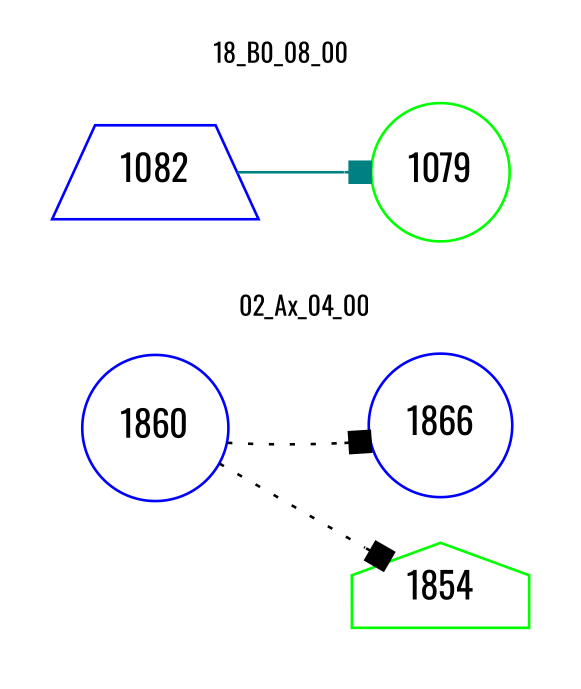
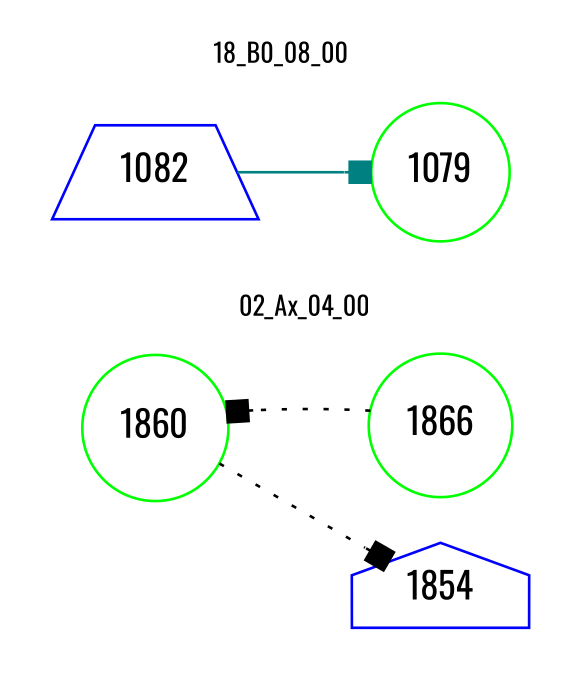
(440, 425) -> (440, 425)
(155, 428) -> (155, 428)
(285, 444) -> (312, 409)
(440, 590) -> (440, 590)
